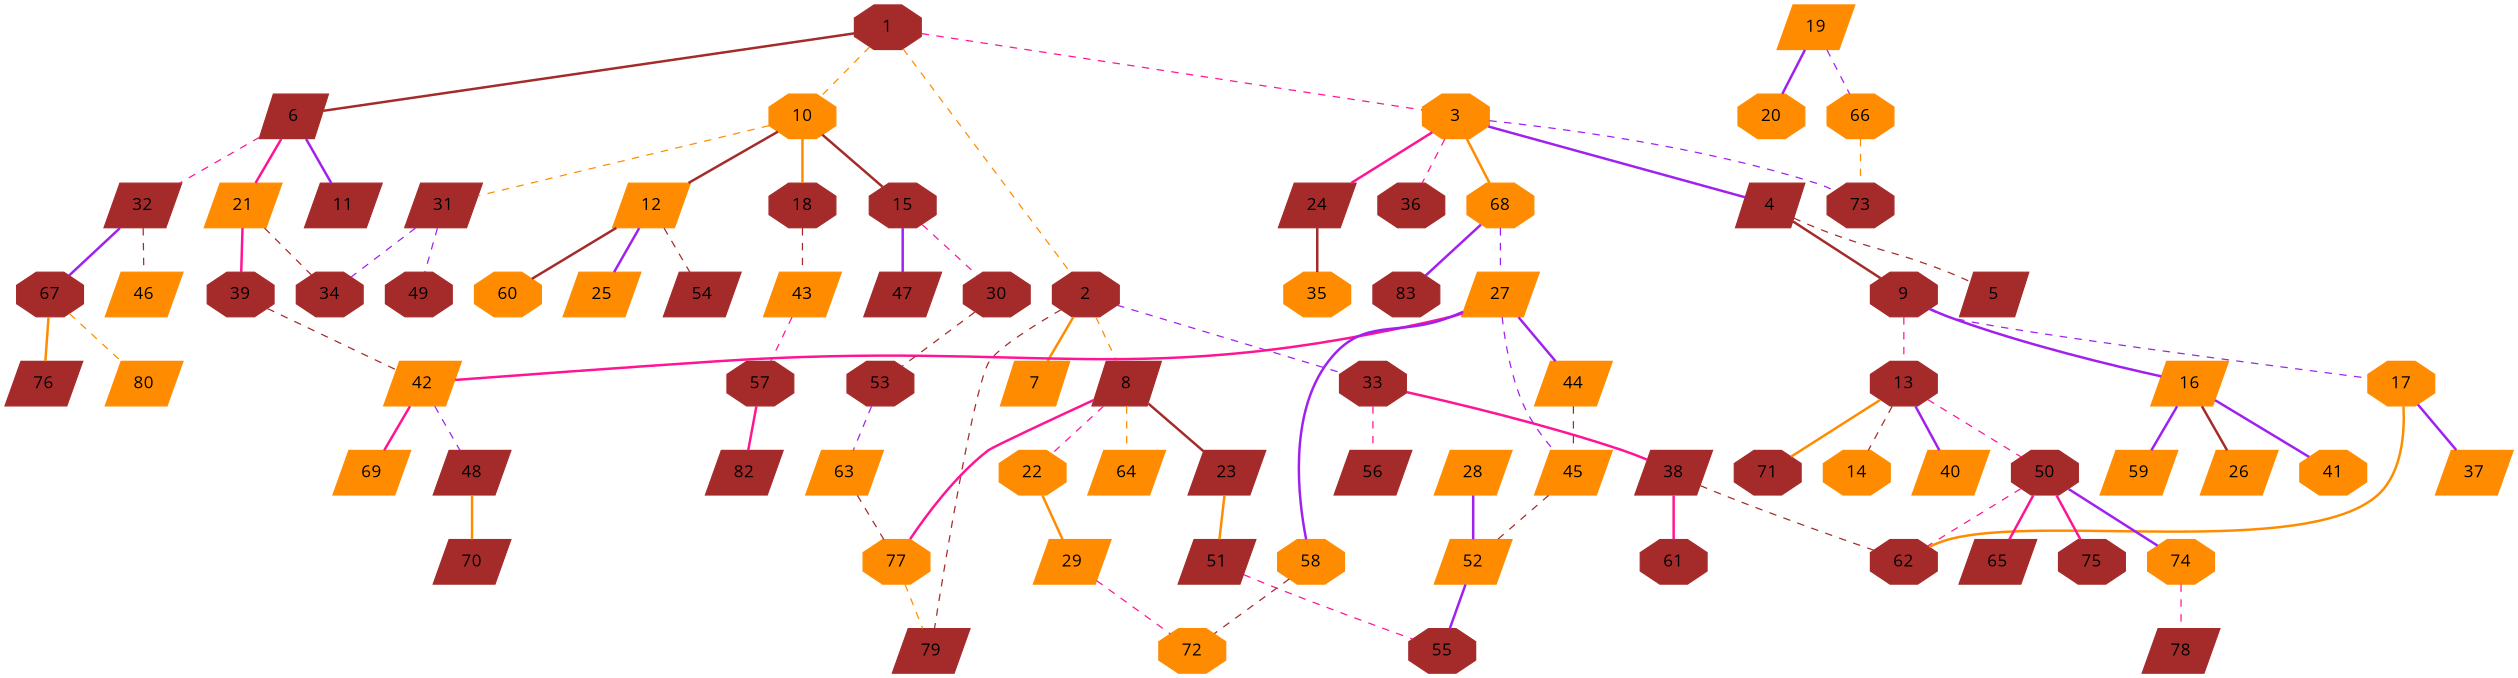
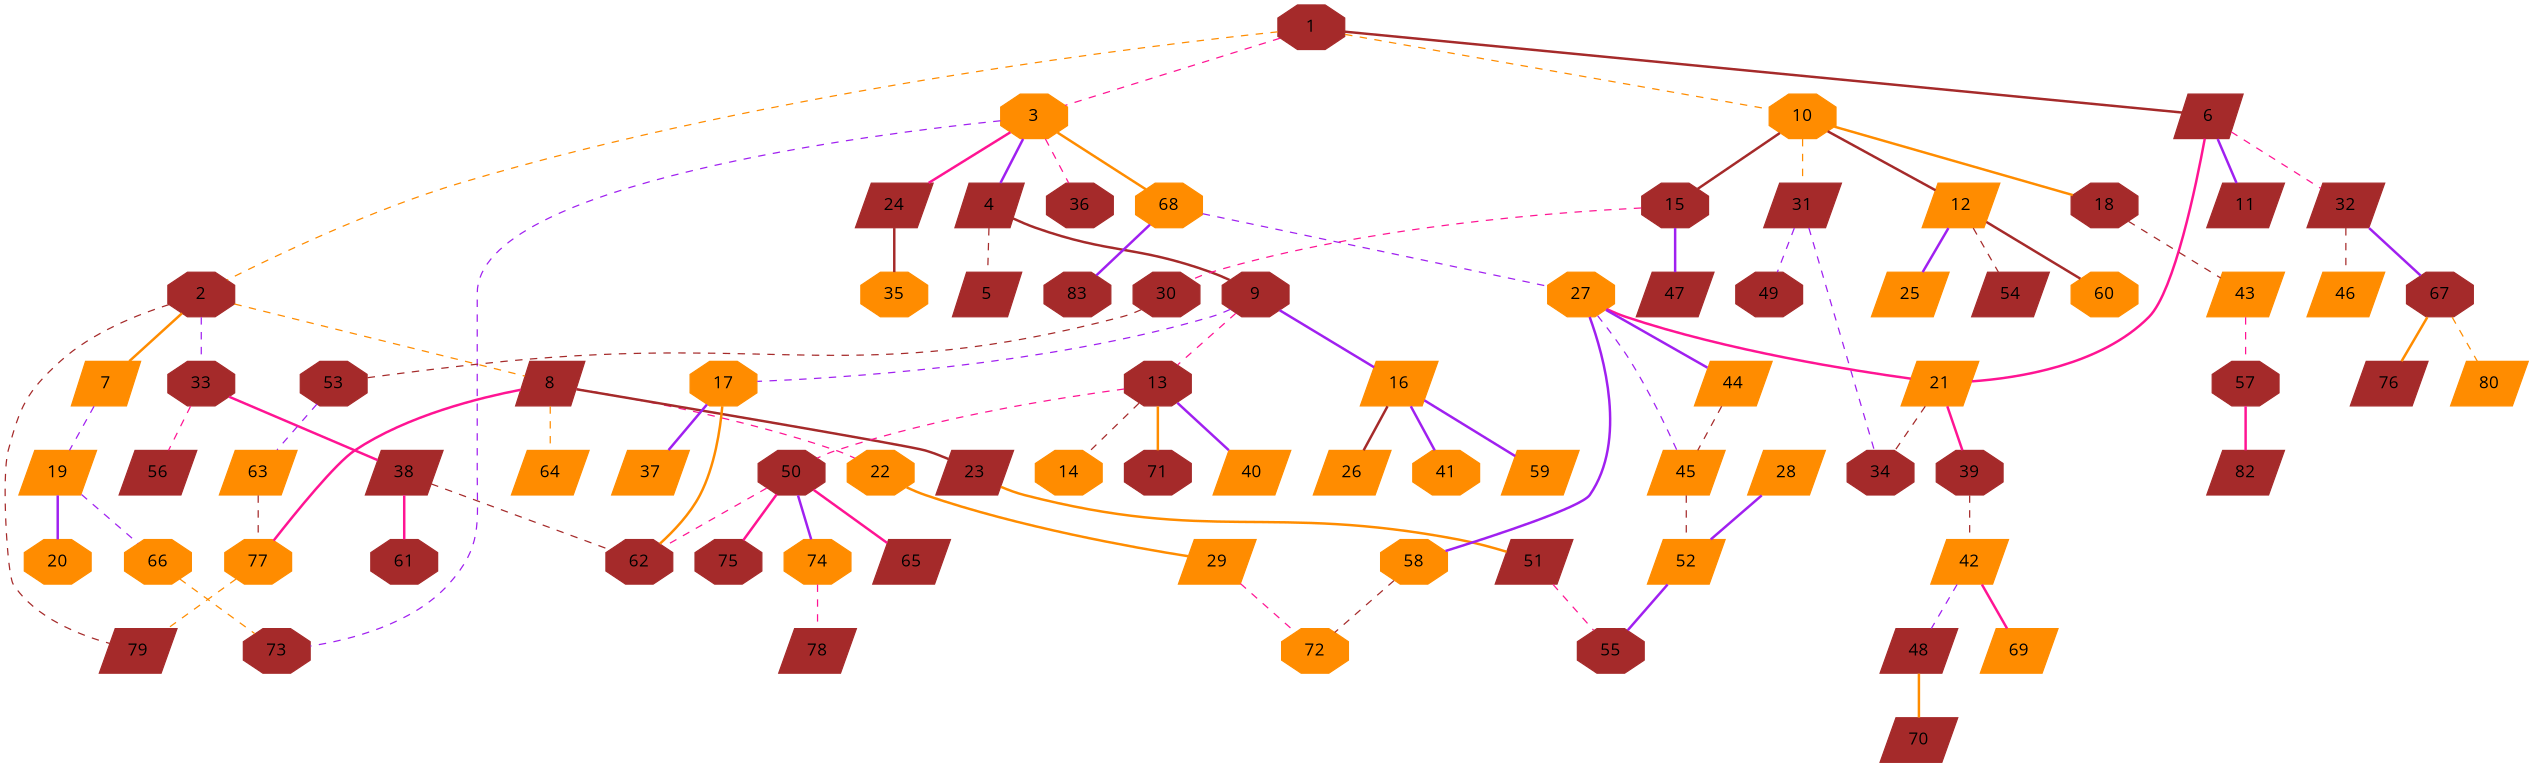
(1500, 295) -> (1581, 295)
(960, 357) -> (1757, 352)
none -> (82, 428)
